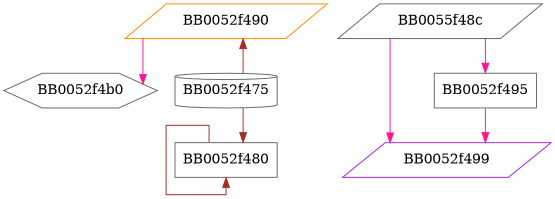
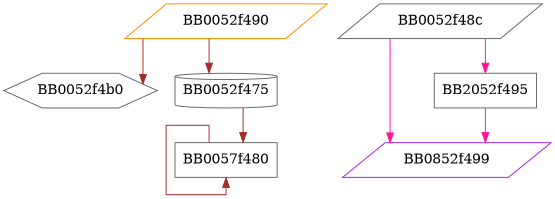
(440, 21) -> (440, 21)
(143, 57) -> (143, 57)
(243, 61) -> (209, 51)
(485, 91) -> (485, 91)
(226, 160) -> (226, 160)
(447, 160) -> (447, 160)
